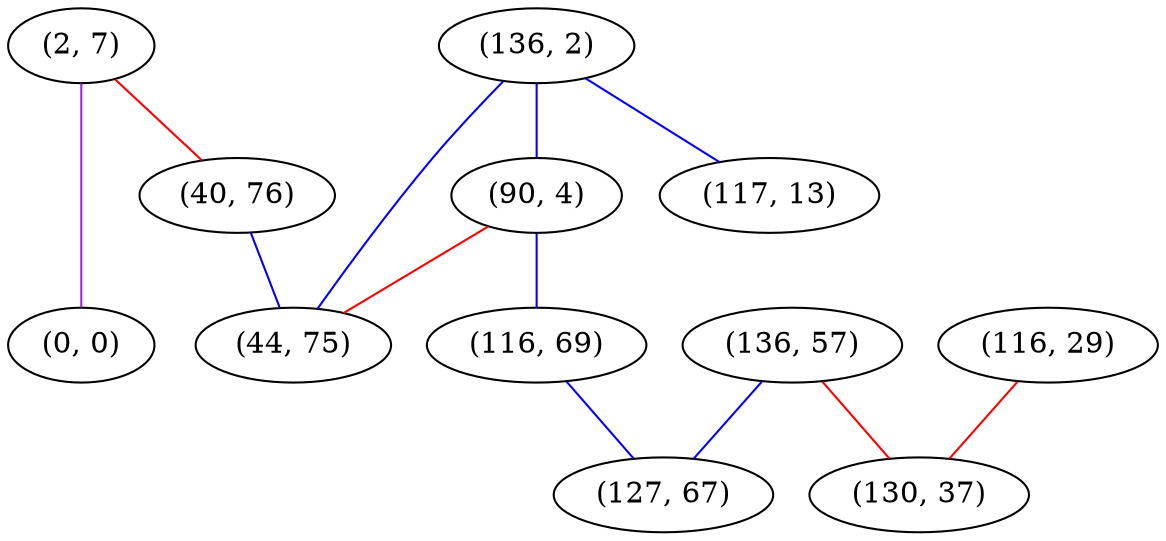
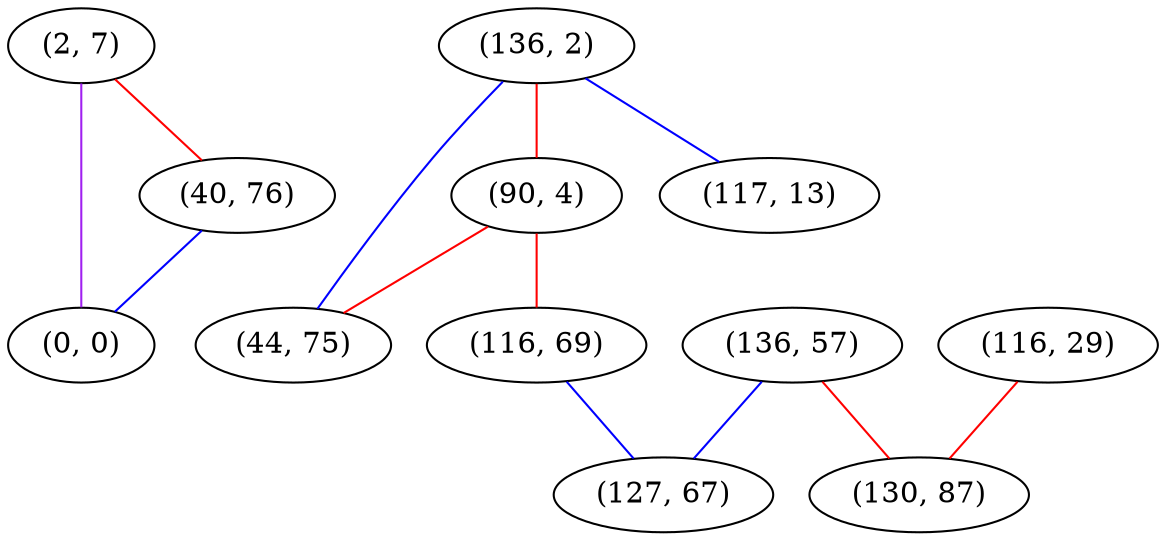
(537, 121) -> (537, 121)
(265, 270) -> (158, 271)
(537, 270) -> (537, 270)
(919, 495) -> (919, 495)
